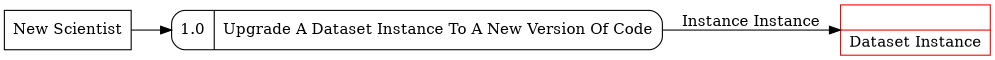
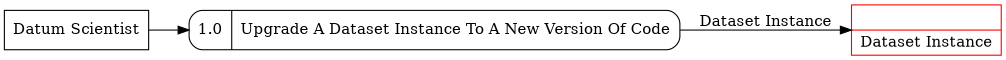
(751, 22) -> (766, 22)
(68, 30) -> (77, 30)
